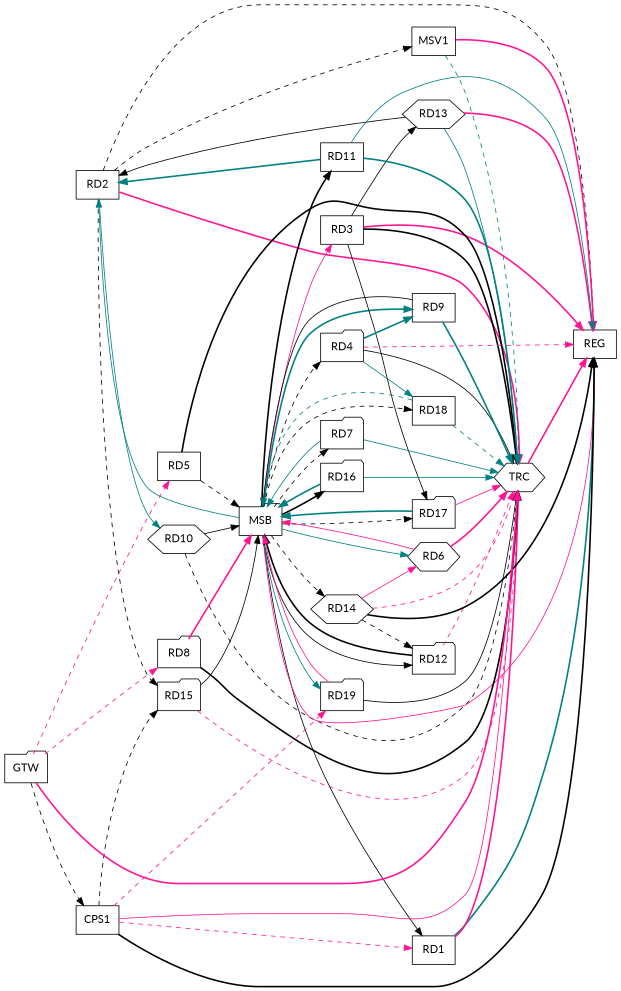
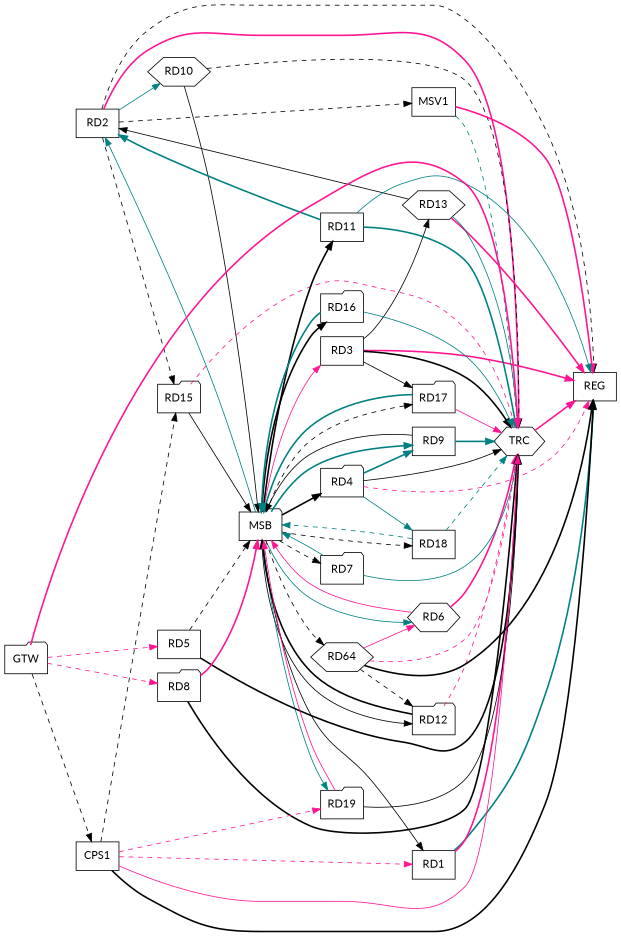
(284, 427) -> (298, 506)
(342, 609) -> (342, 657)
(444, 710) -> none
